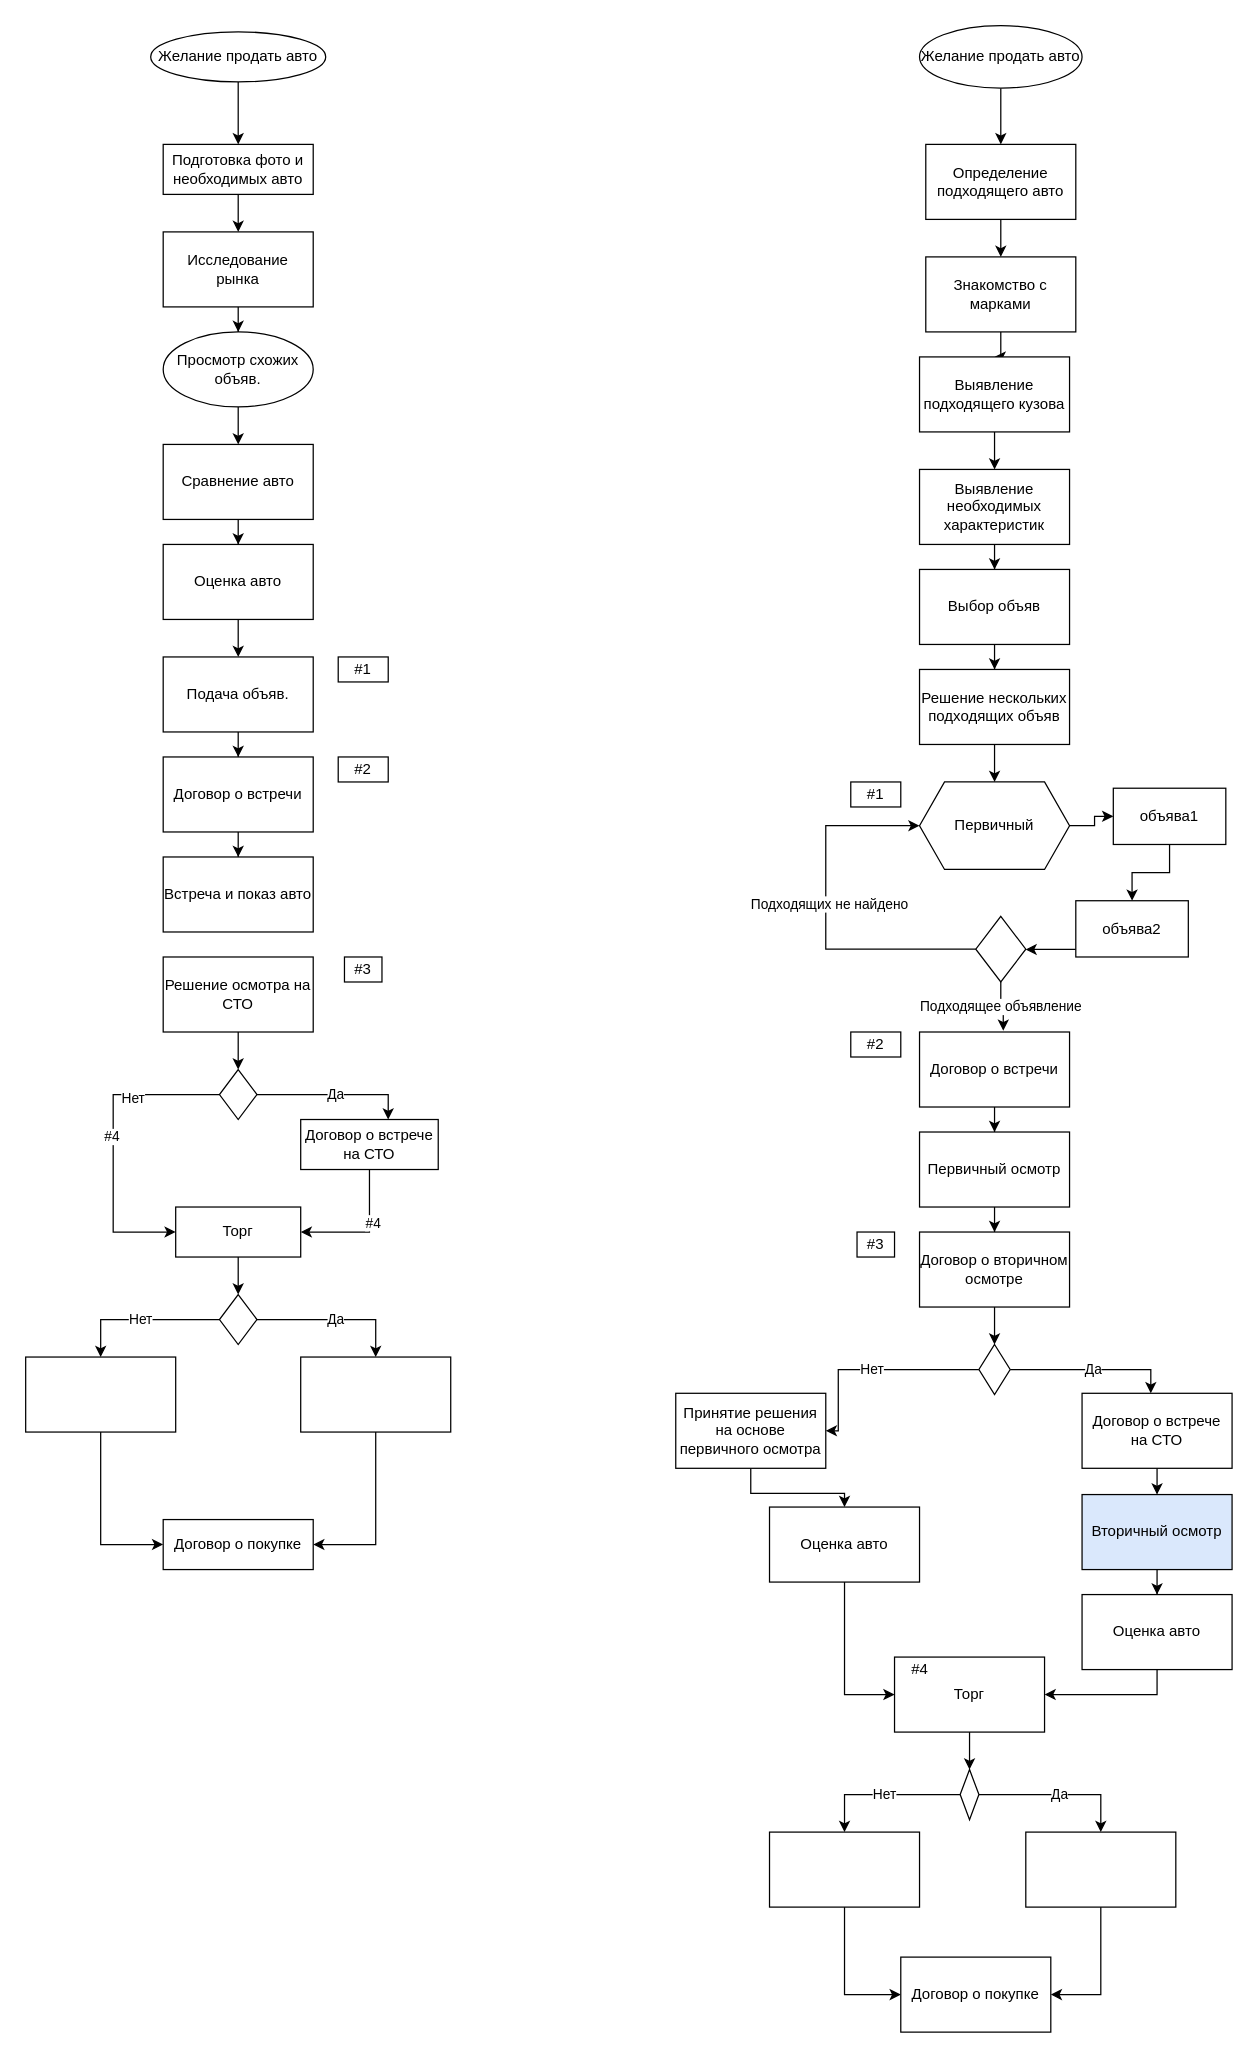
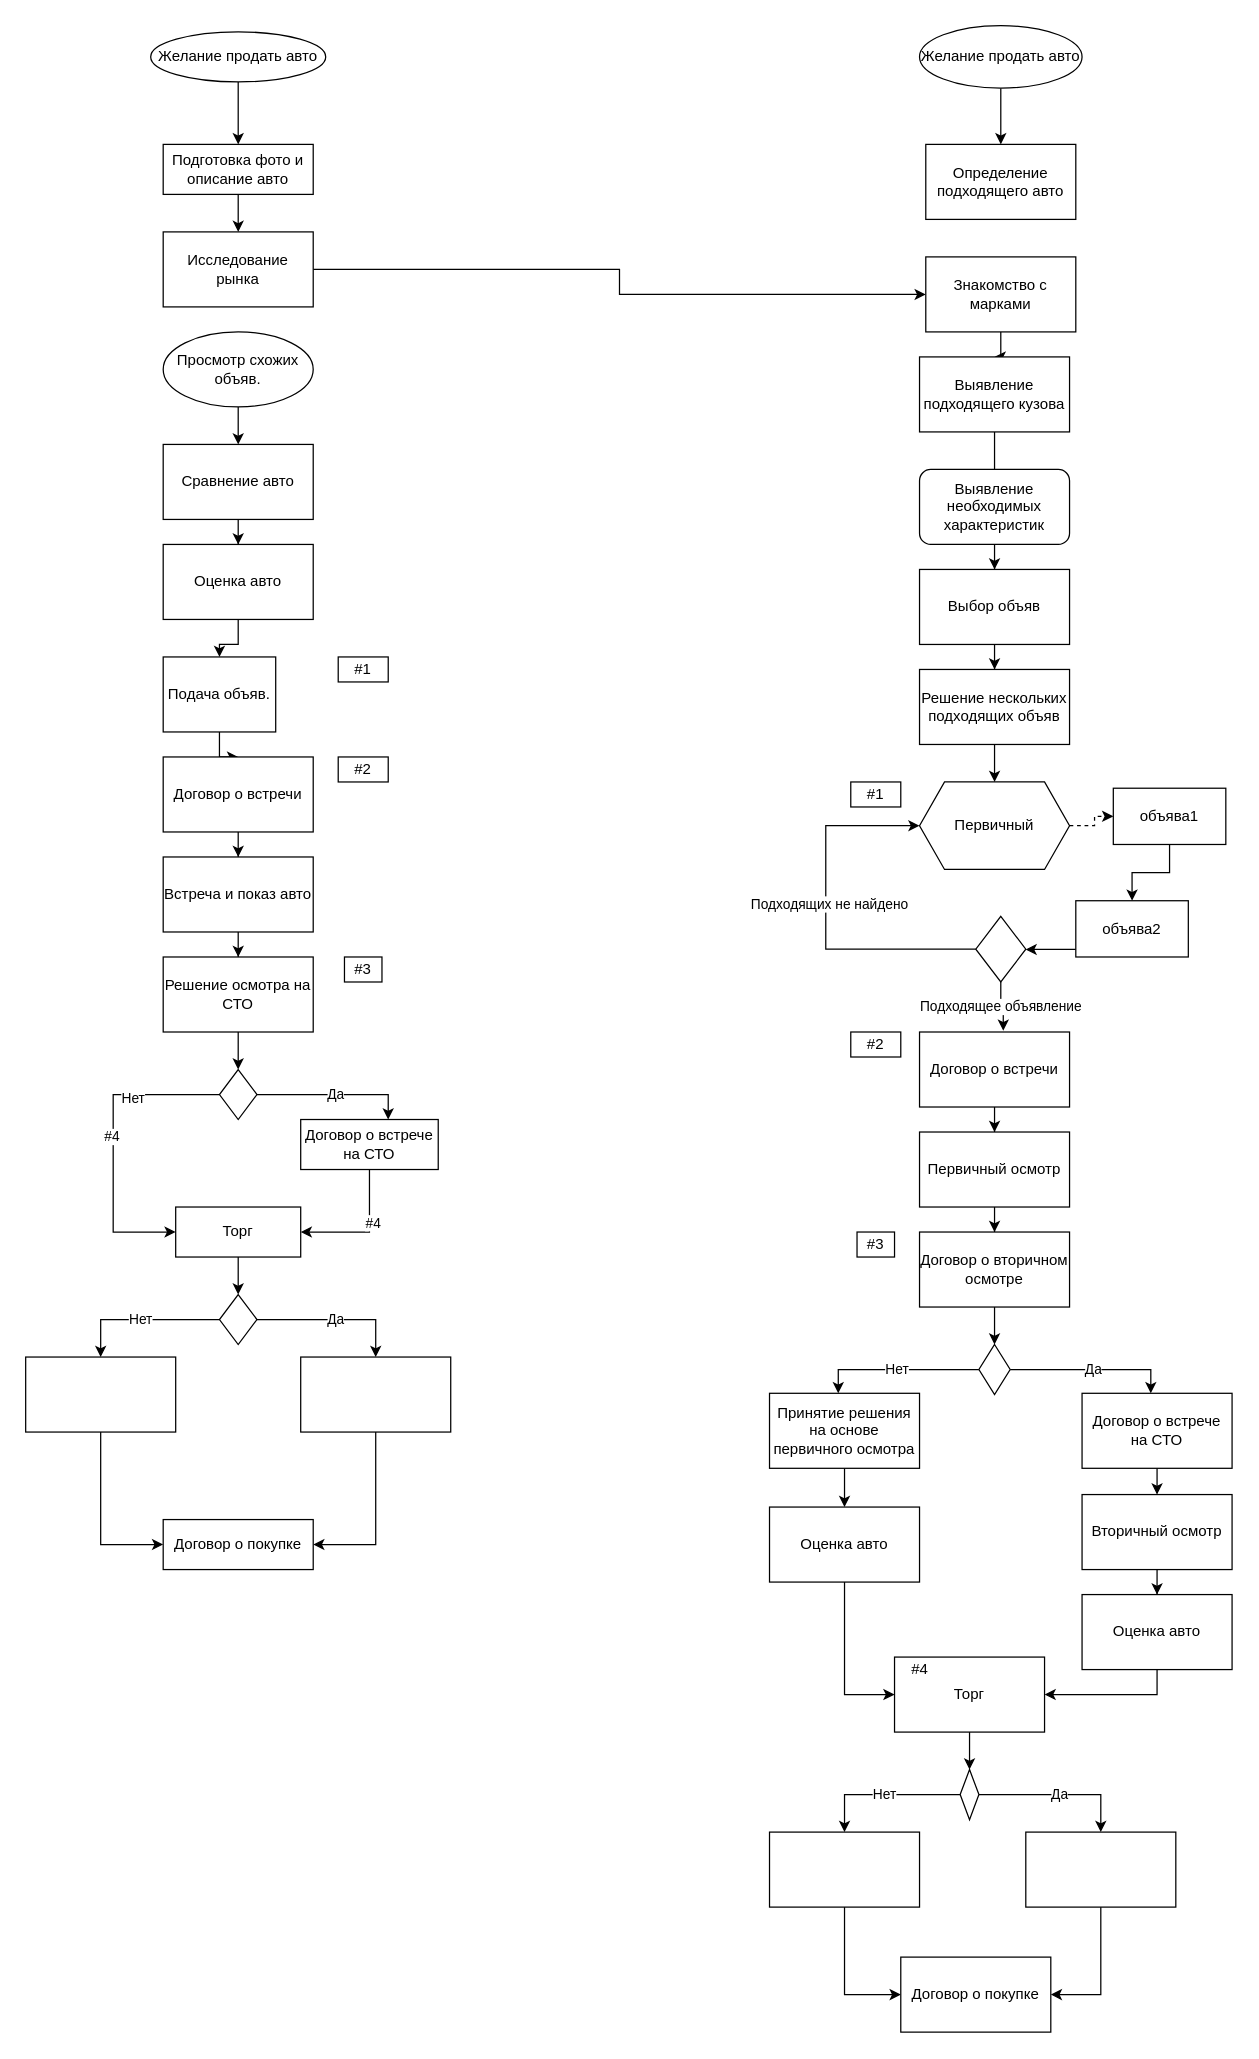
(238, 169) -> (238, 169)
(1001, 242) -> none
(238, 324) -> (619, 277)
(994, 459) -> (994, 463)
(994, 507) -> (994, 507)
(238, 694) -> (219, 694)
(1092, 826) -> (1092, 826)
none -> (238, 949)
(751, 1431) -> (844, 1431)
(1157, 1532) -> (1157, 1532)
